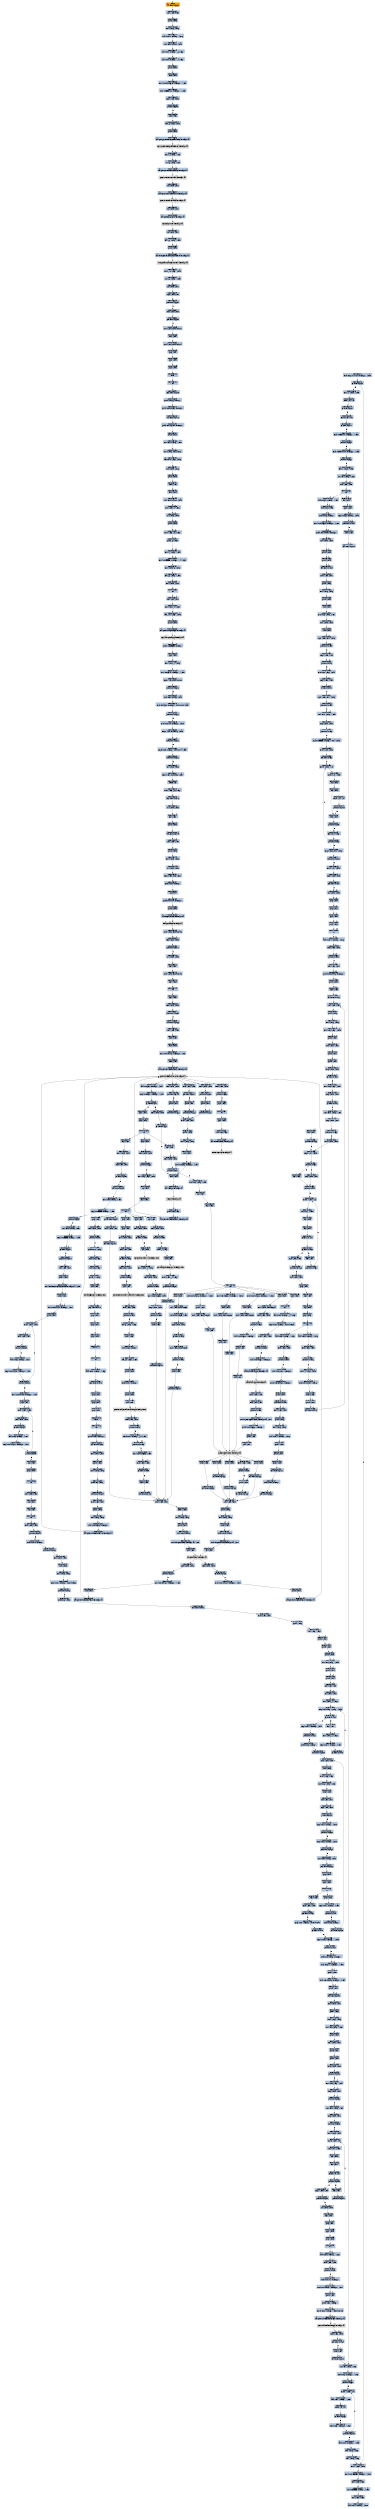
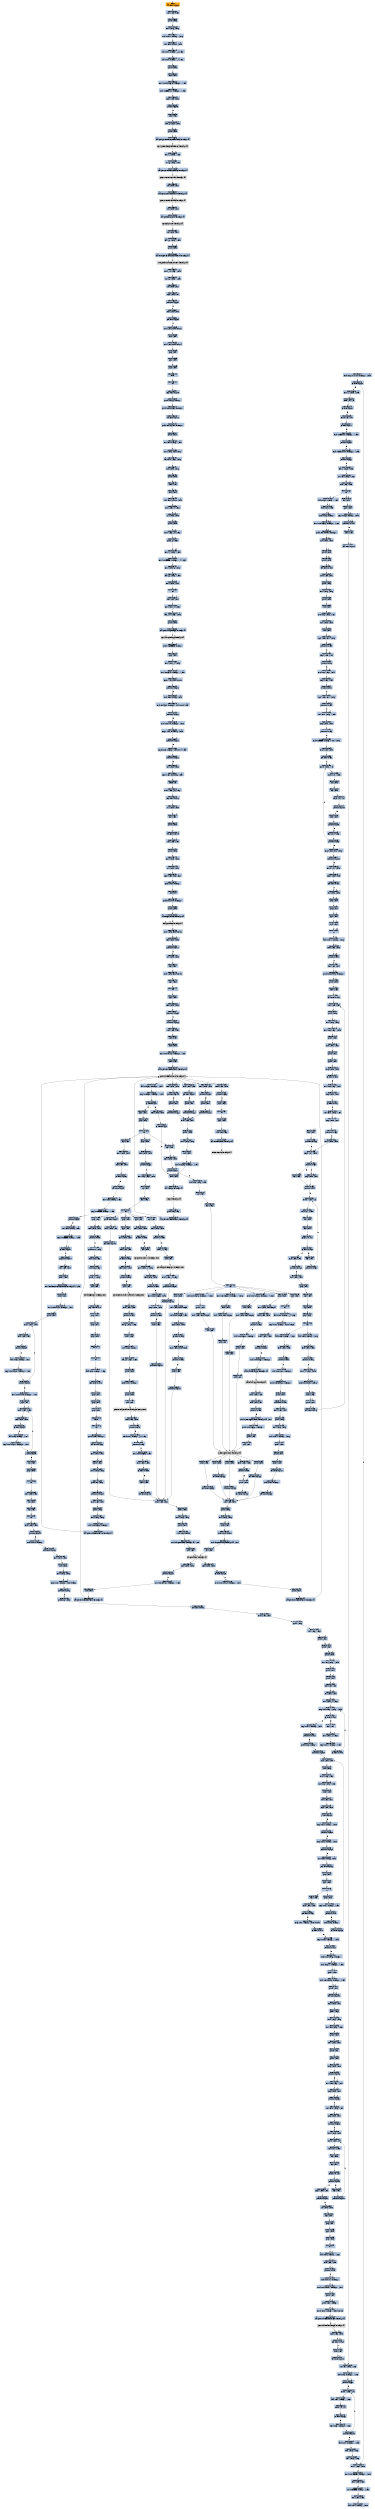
(331, 802) -> (336, 793)
